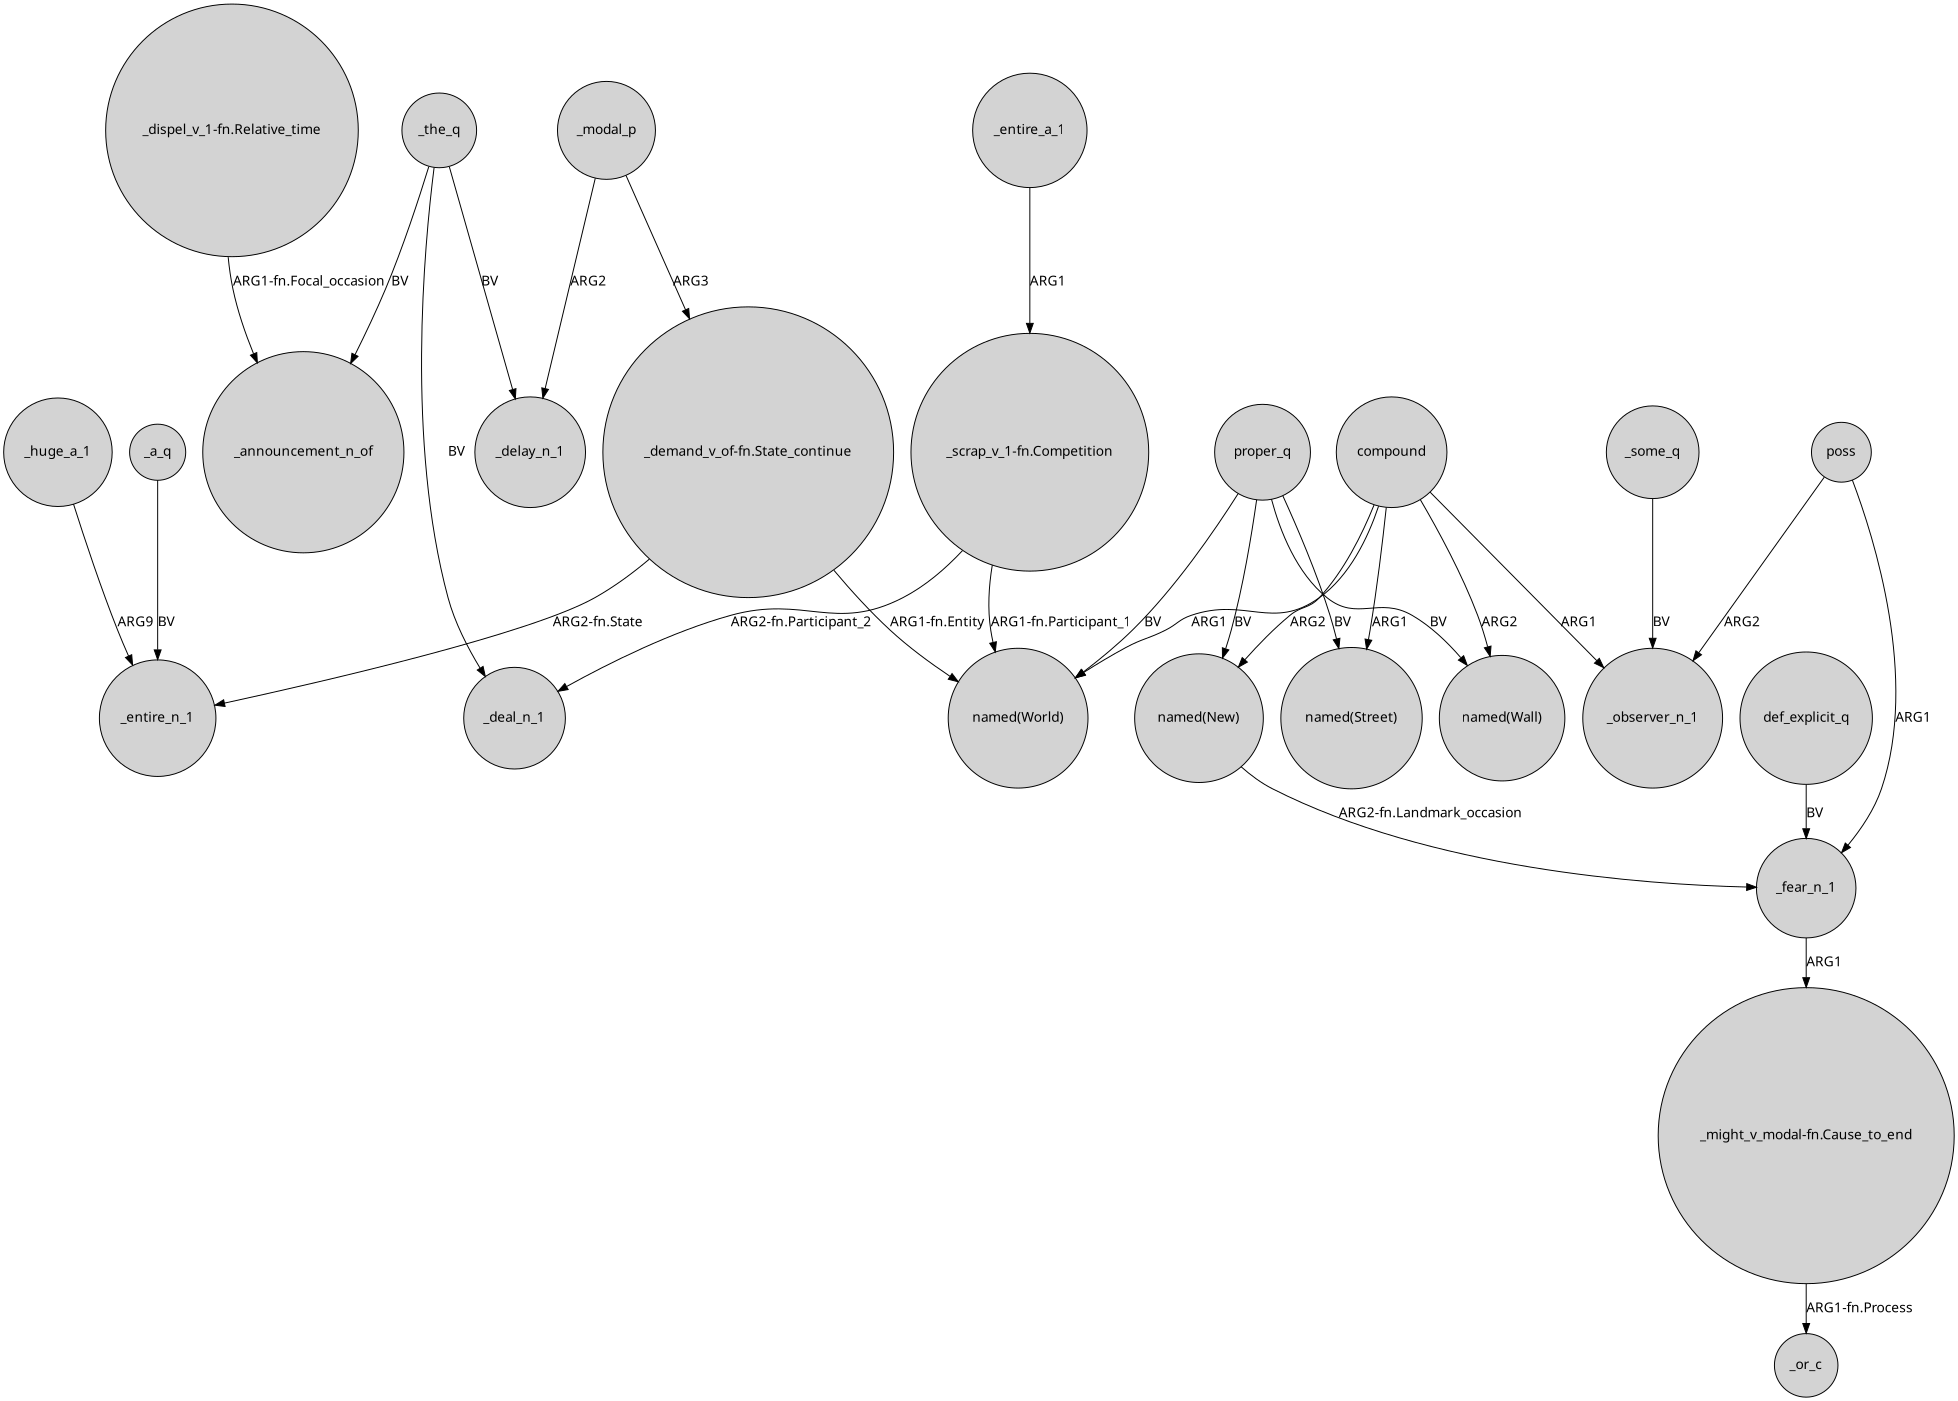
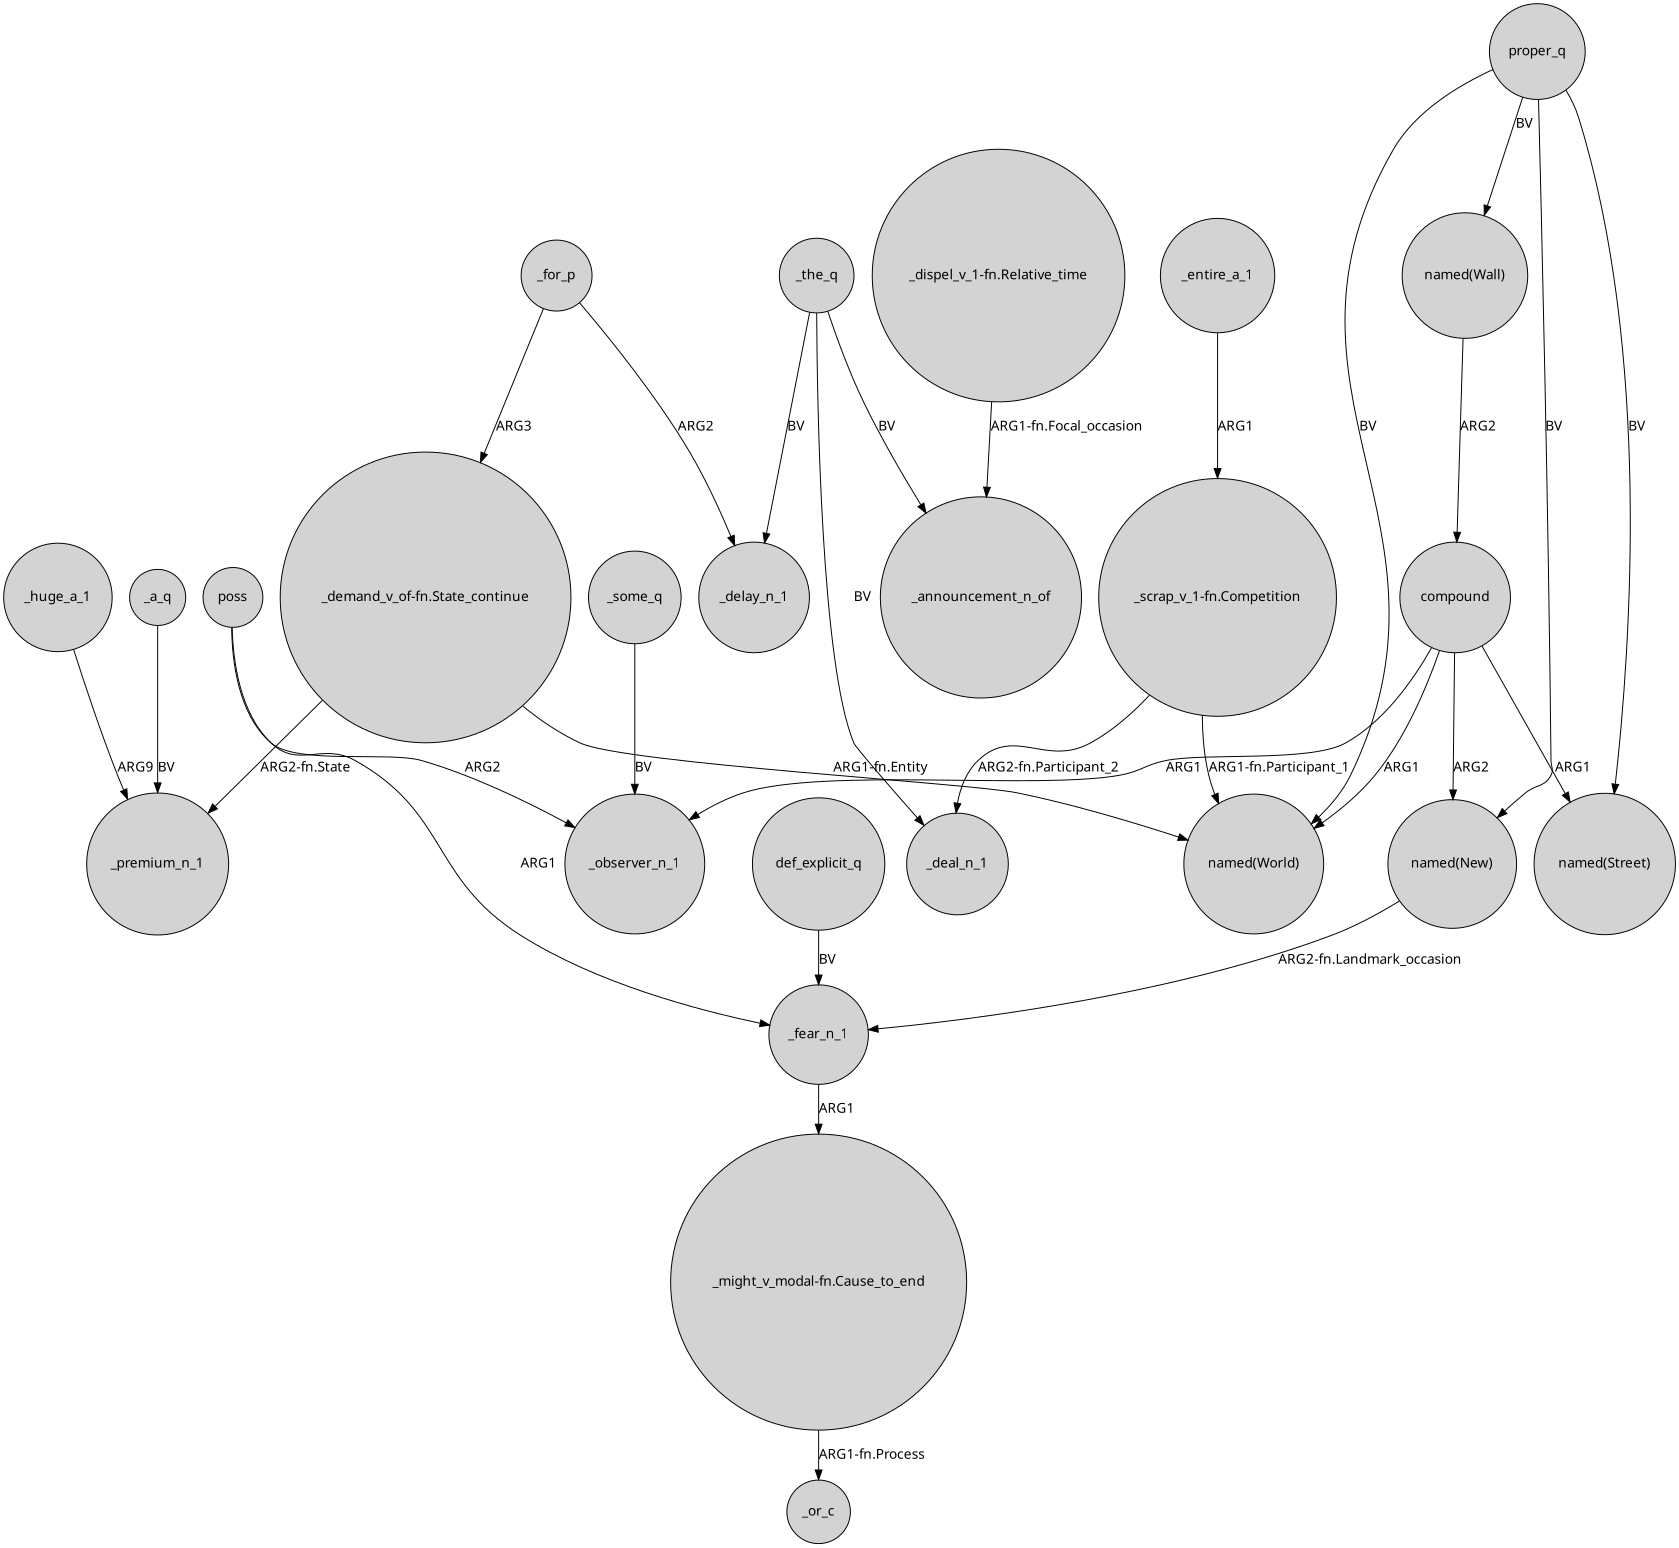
(606, 130) -> (557, 276)
(1459, 571) -> (1460, 435)
(158, 718) -> (158, 864)
